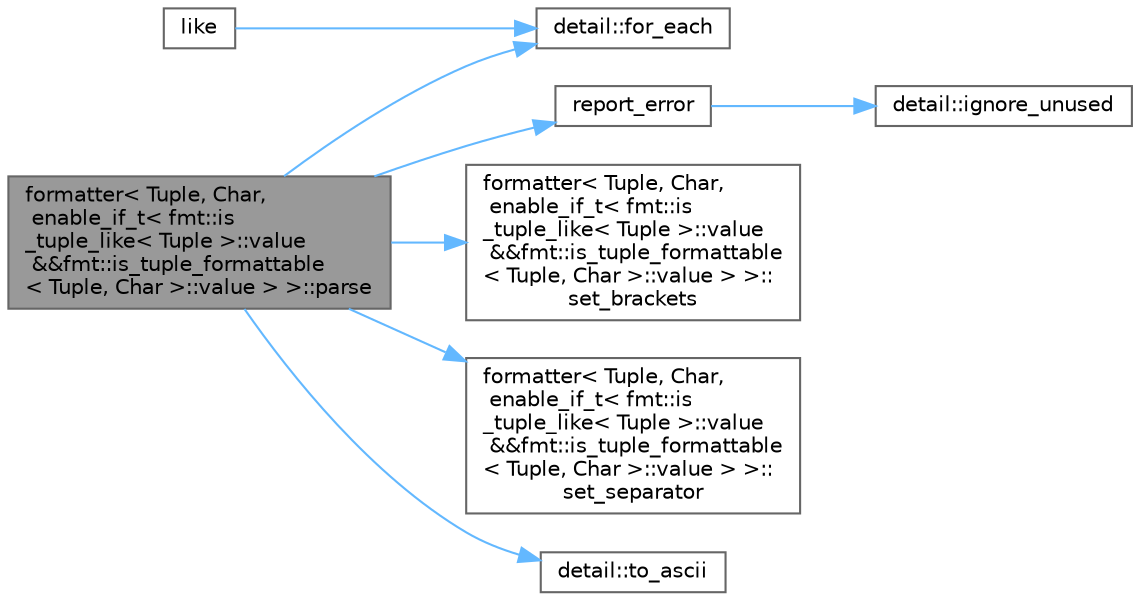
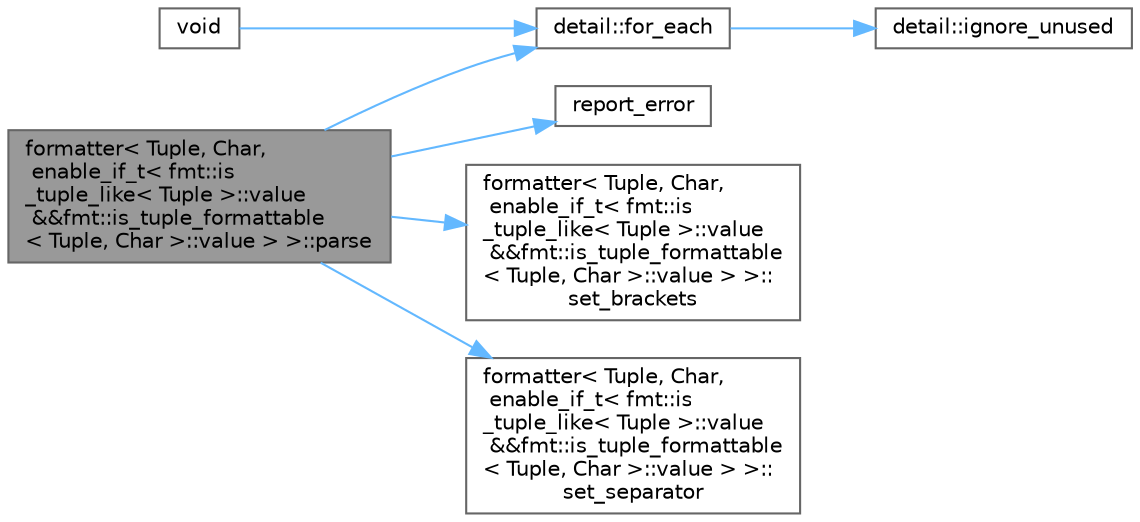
(199, 28) -> (199, 28)
(783, 106) -> (792, 28)
(633, 572) -> none
